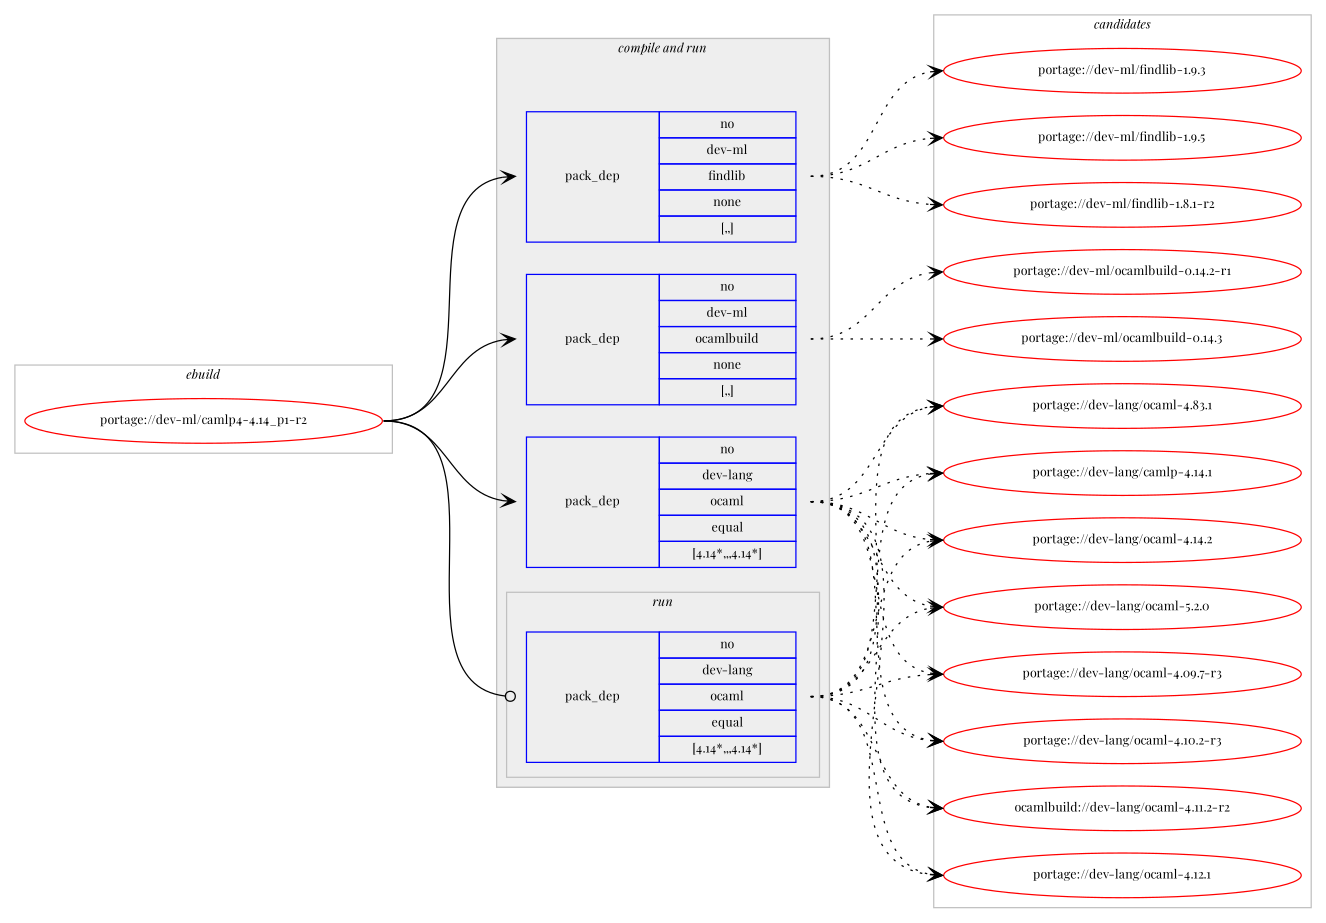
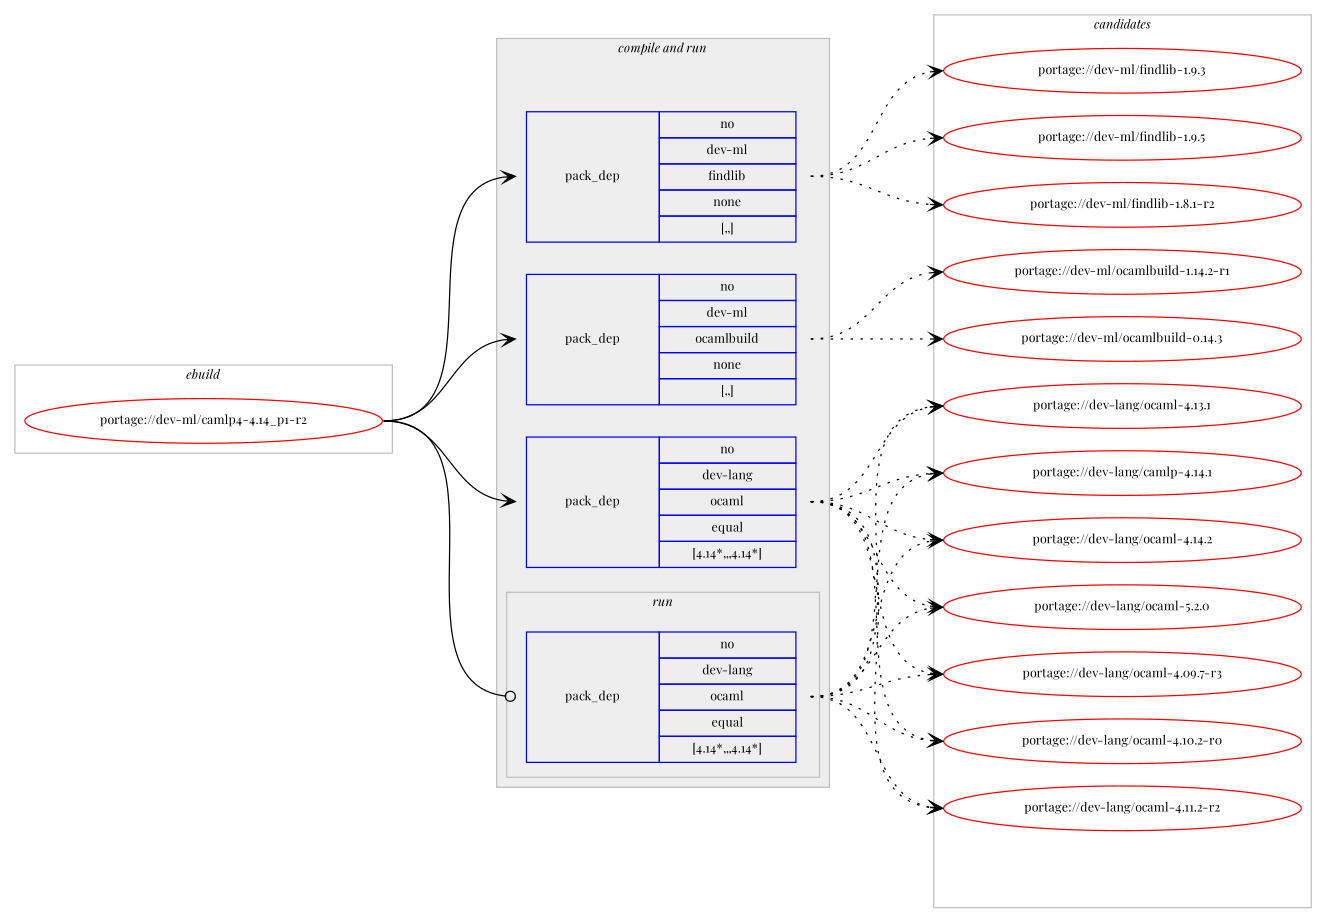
(1122, 272) -> (1122, 272)
(1122, 406) -> (1122, 406)
(1122, 741) -> (1122, 741)
(1122, 808) -> (1122, 808)
(1122, 875) -> none
